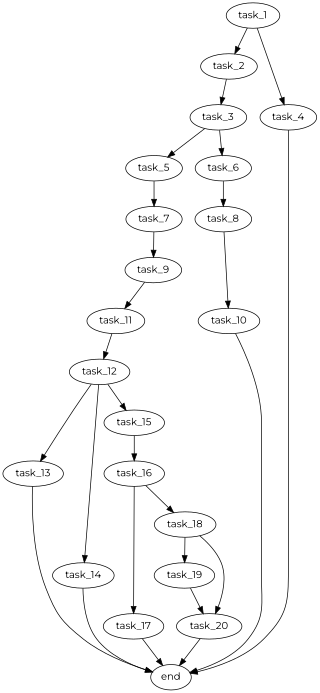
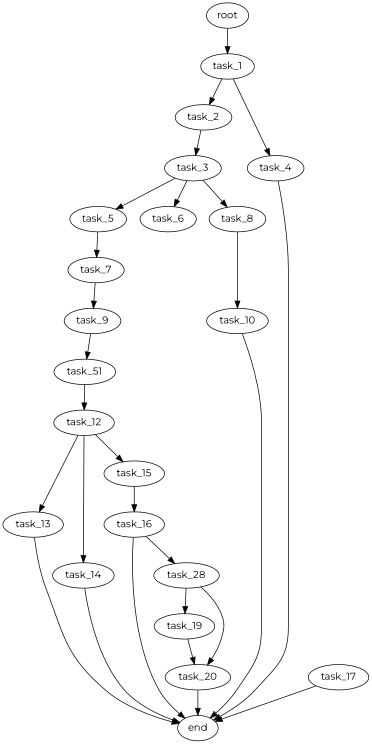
none -> (228, 16)
(223, 190) -> (213, 191)
(116, 321) -> (85, 372)
(185, 525) -> (187, 575)
(134, 546) -> (139, 631)
